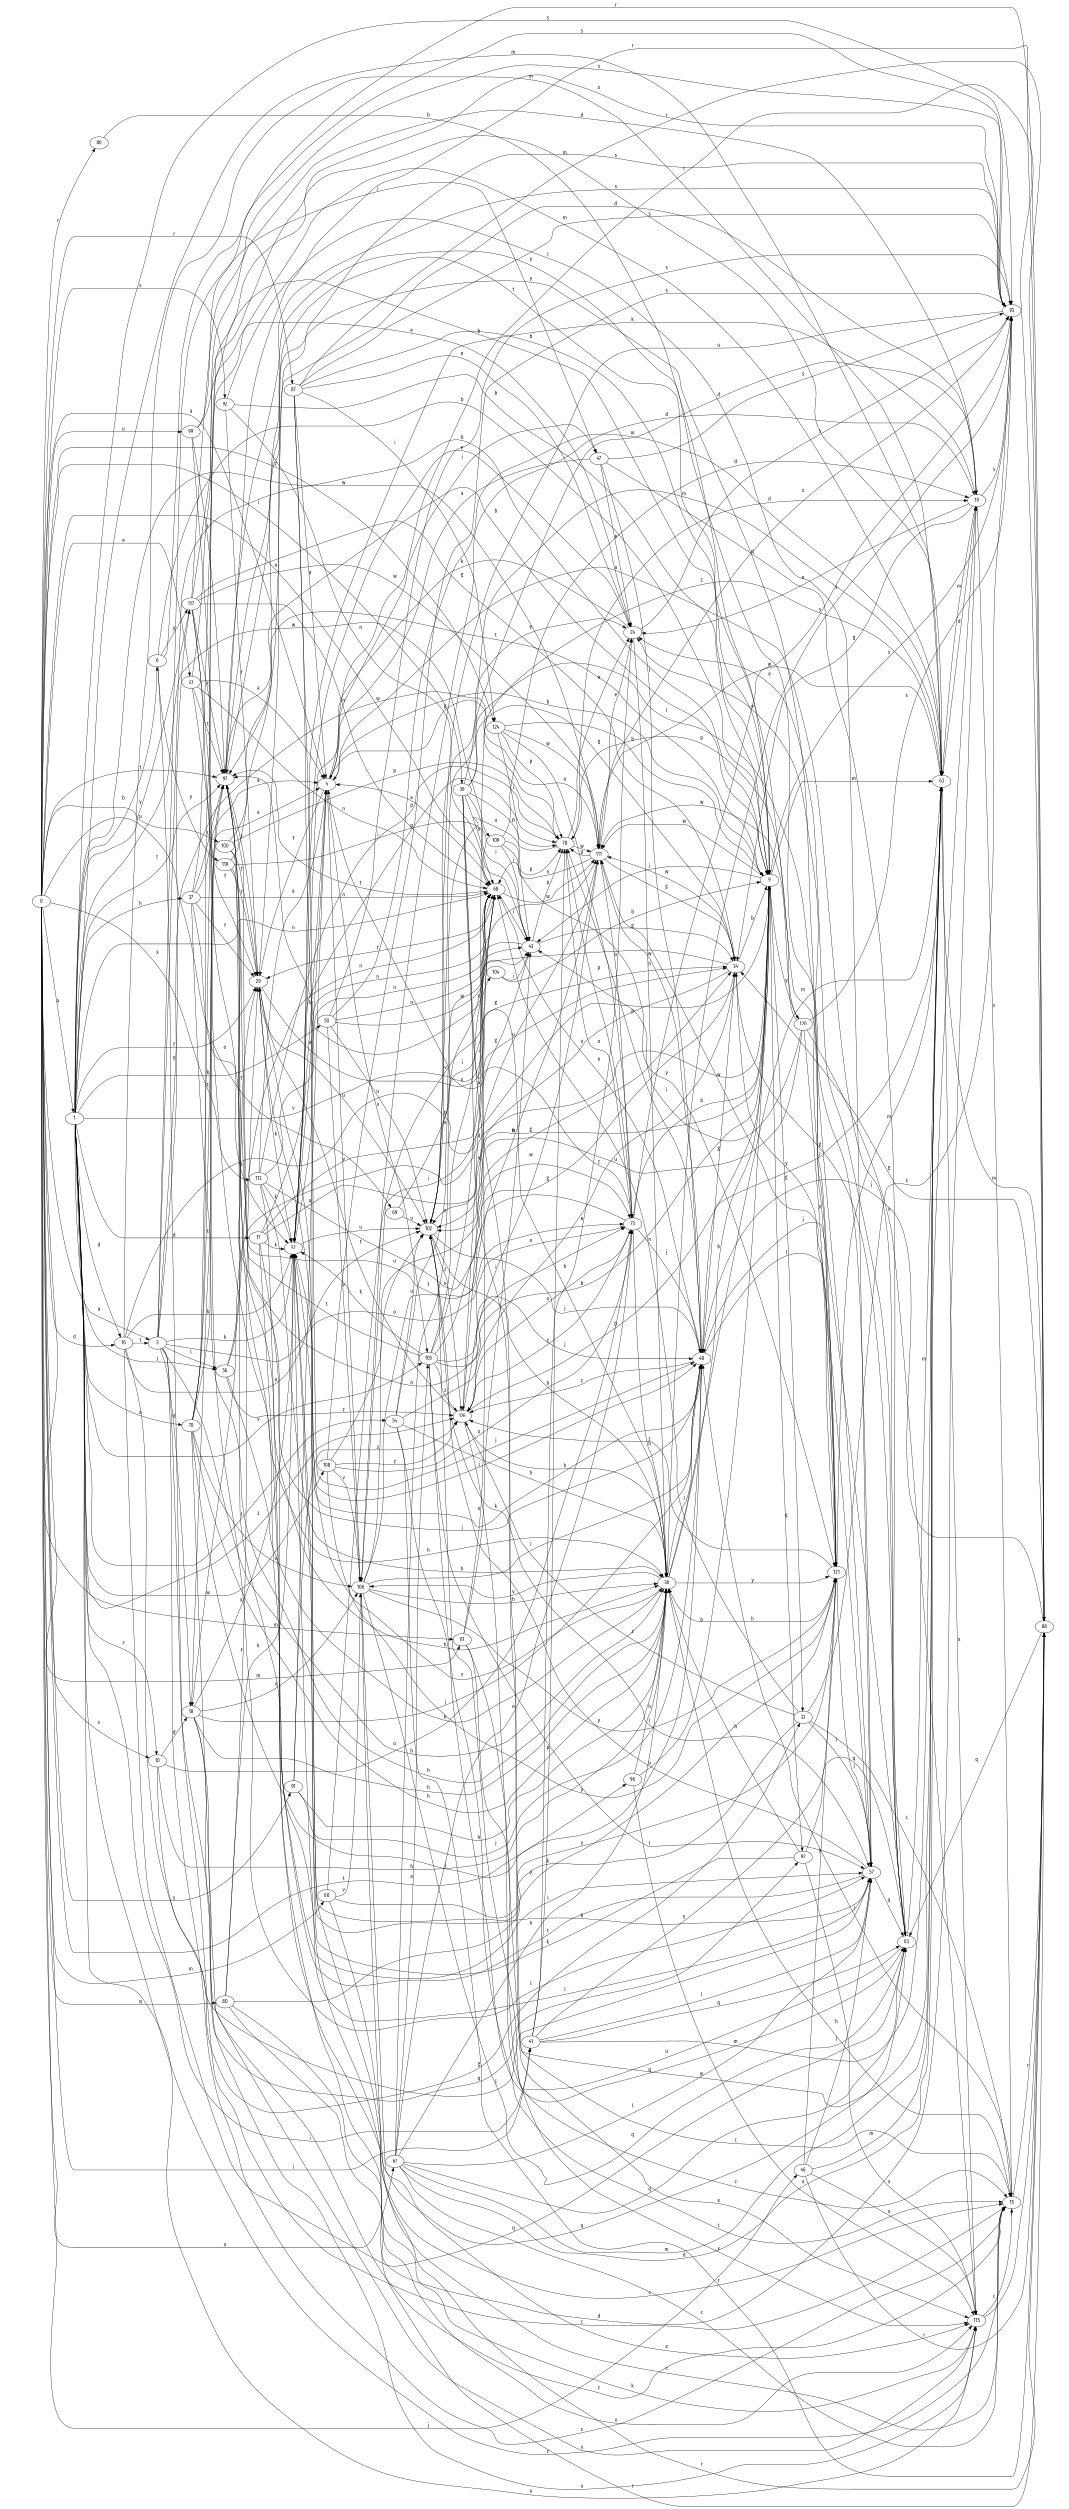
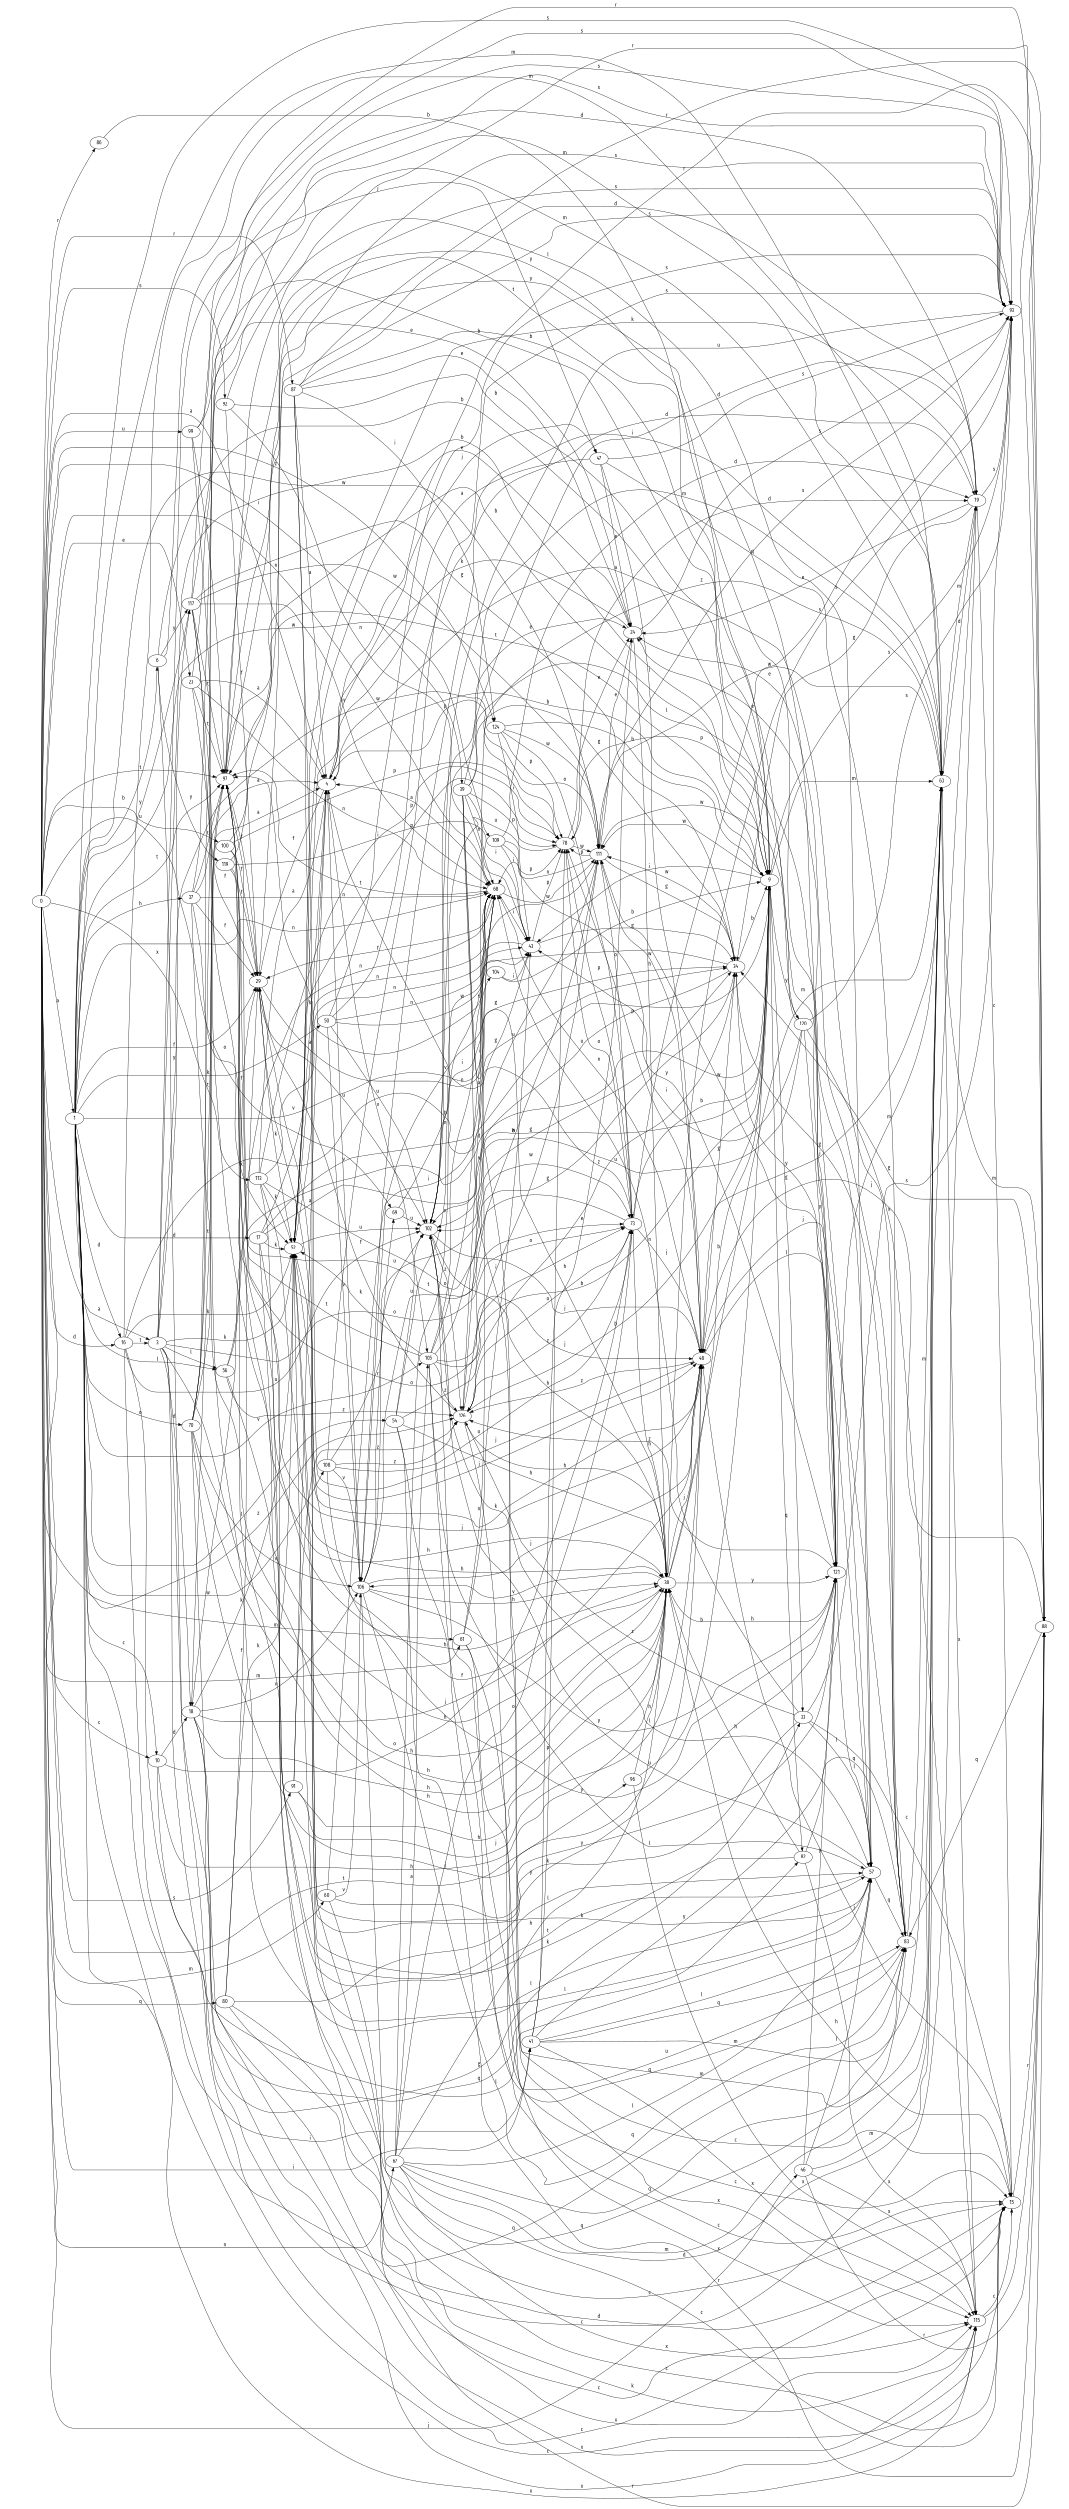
(633, 433) -> (633, 433)
none -> (750, 2185)
(769, 2485) -> (377, 1430)
